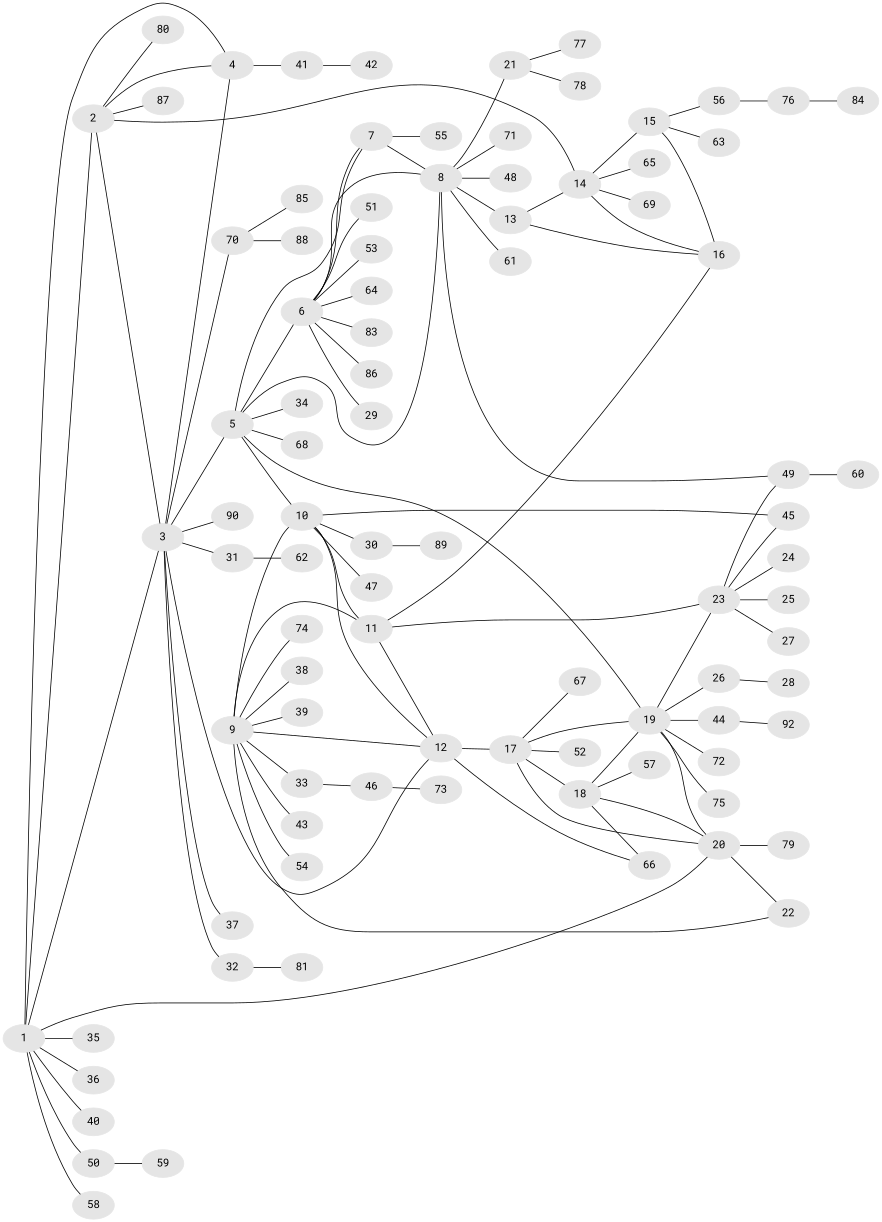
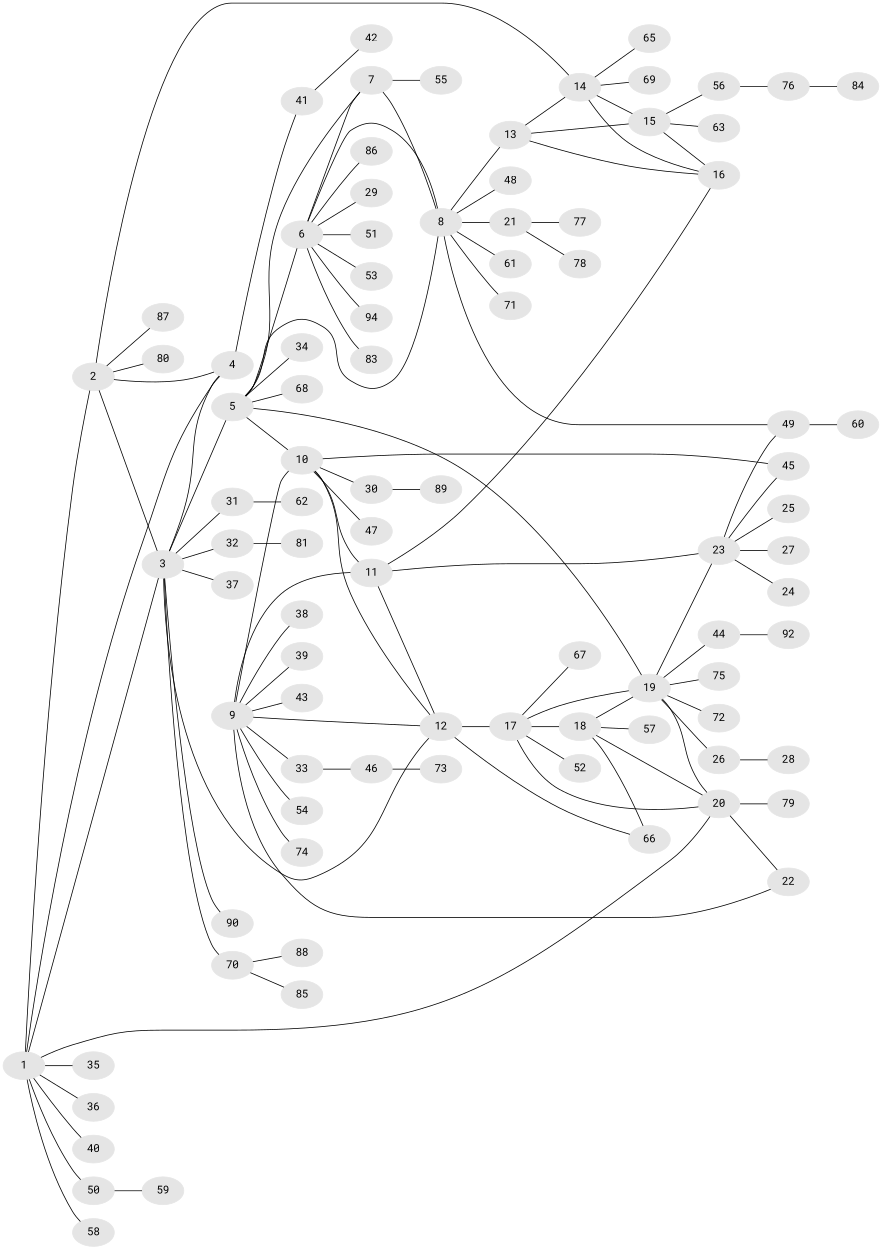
none -> (580, 129)
(371, 291) -> (371, 318)
